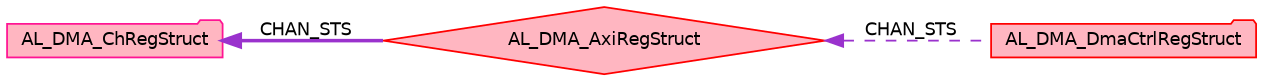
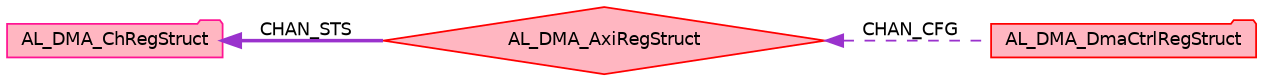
(908, 31) -> (908, 31)
